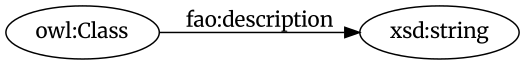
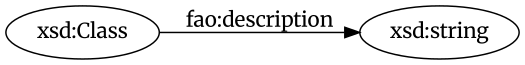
(83, 32) -> (83, 32)
